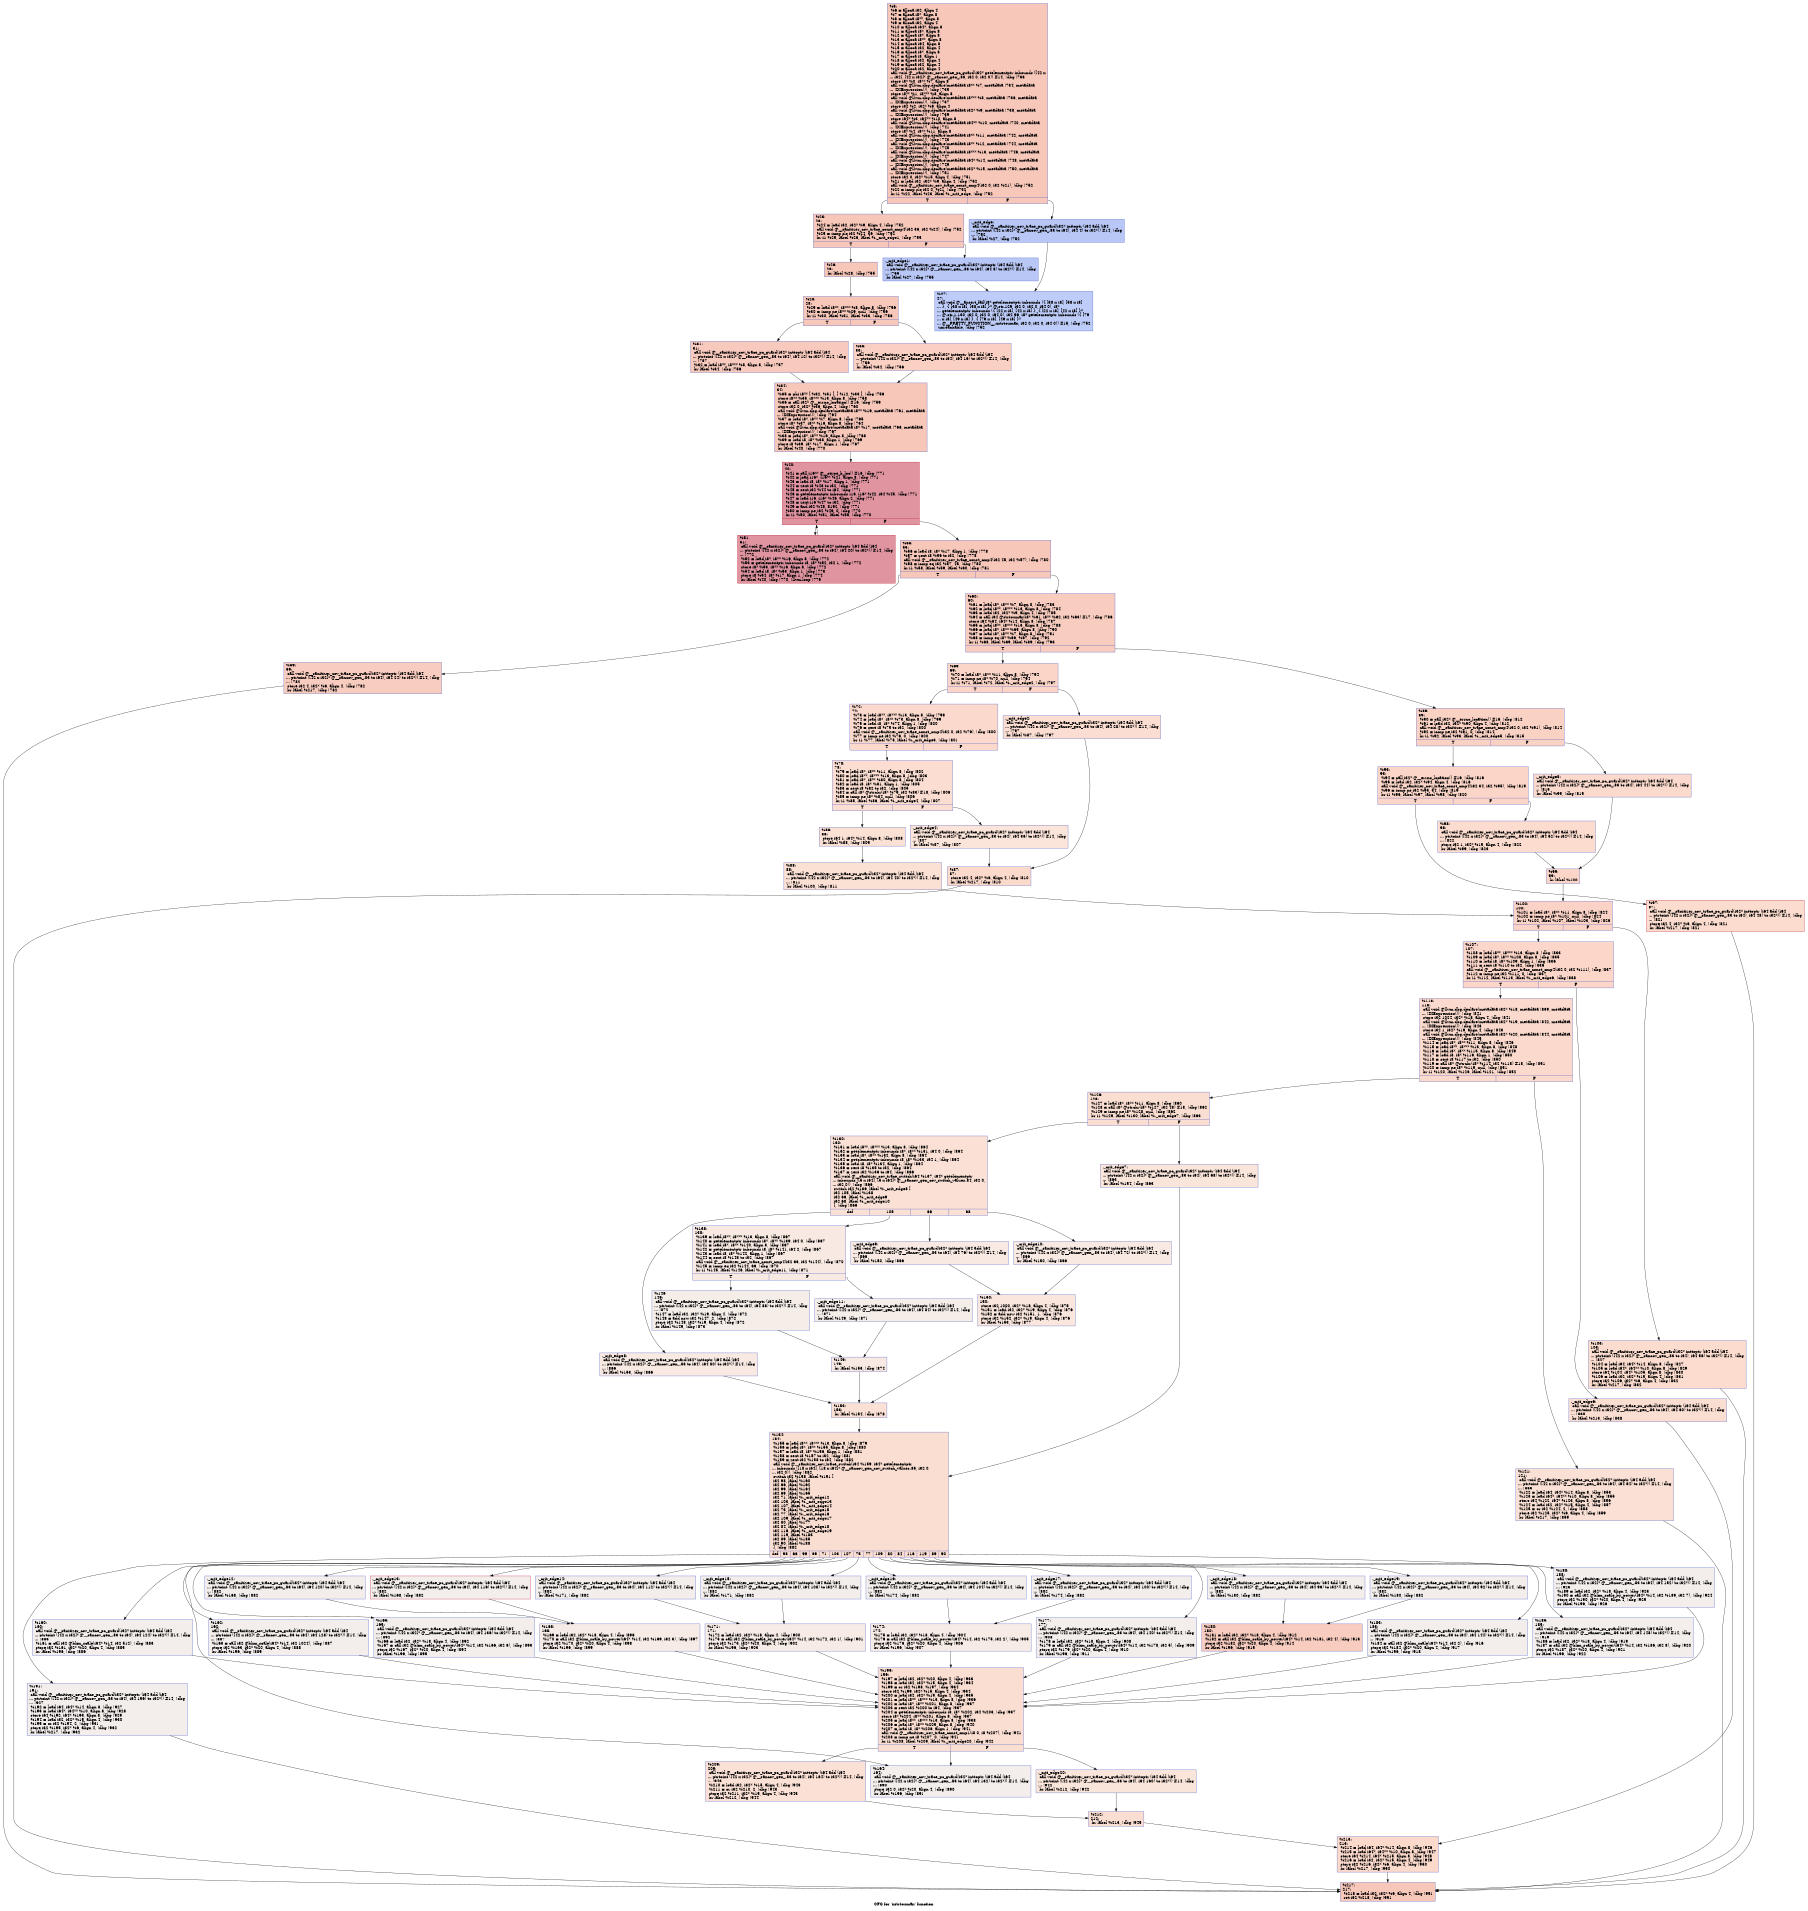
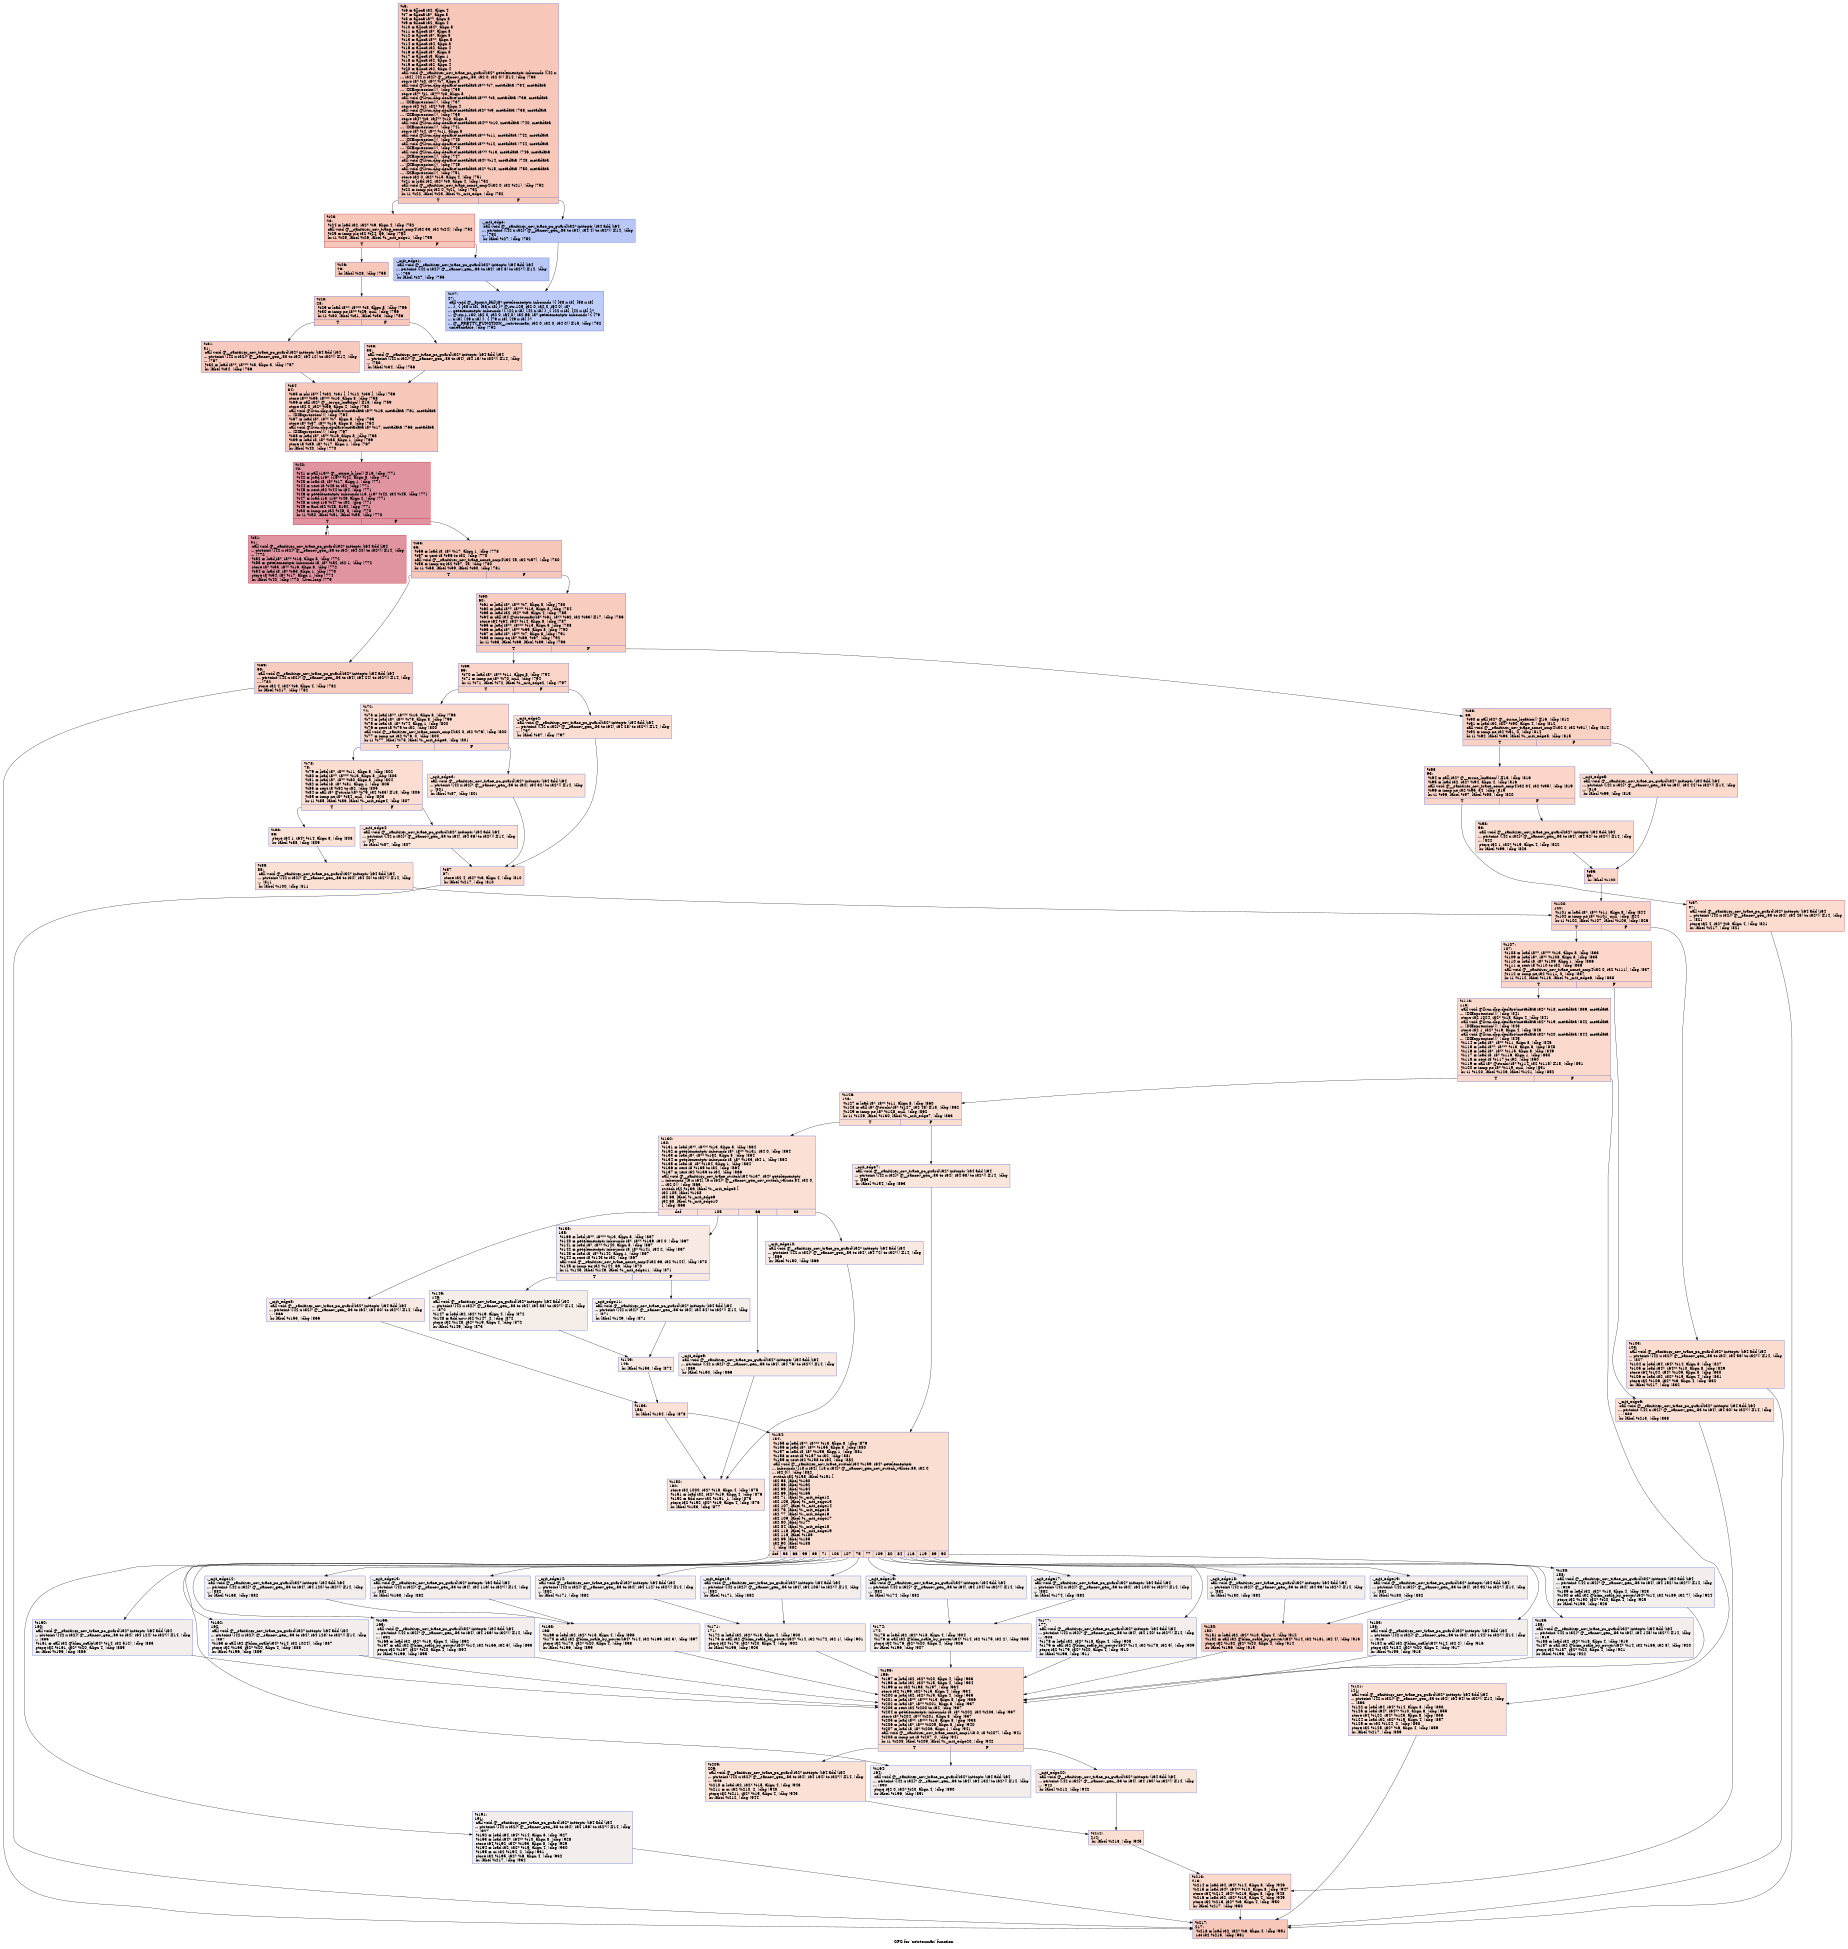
(889, 231) -> (399, 231)
none -> (506, 786)
(937, 1364) -> (684, 1447)
(450, 1588) -> (450, 1588)
